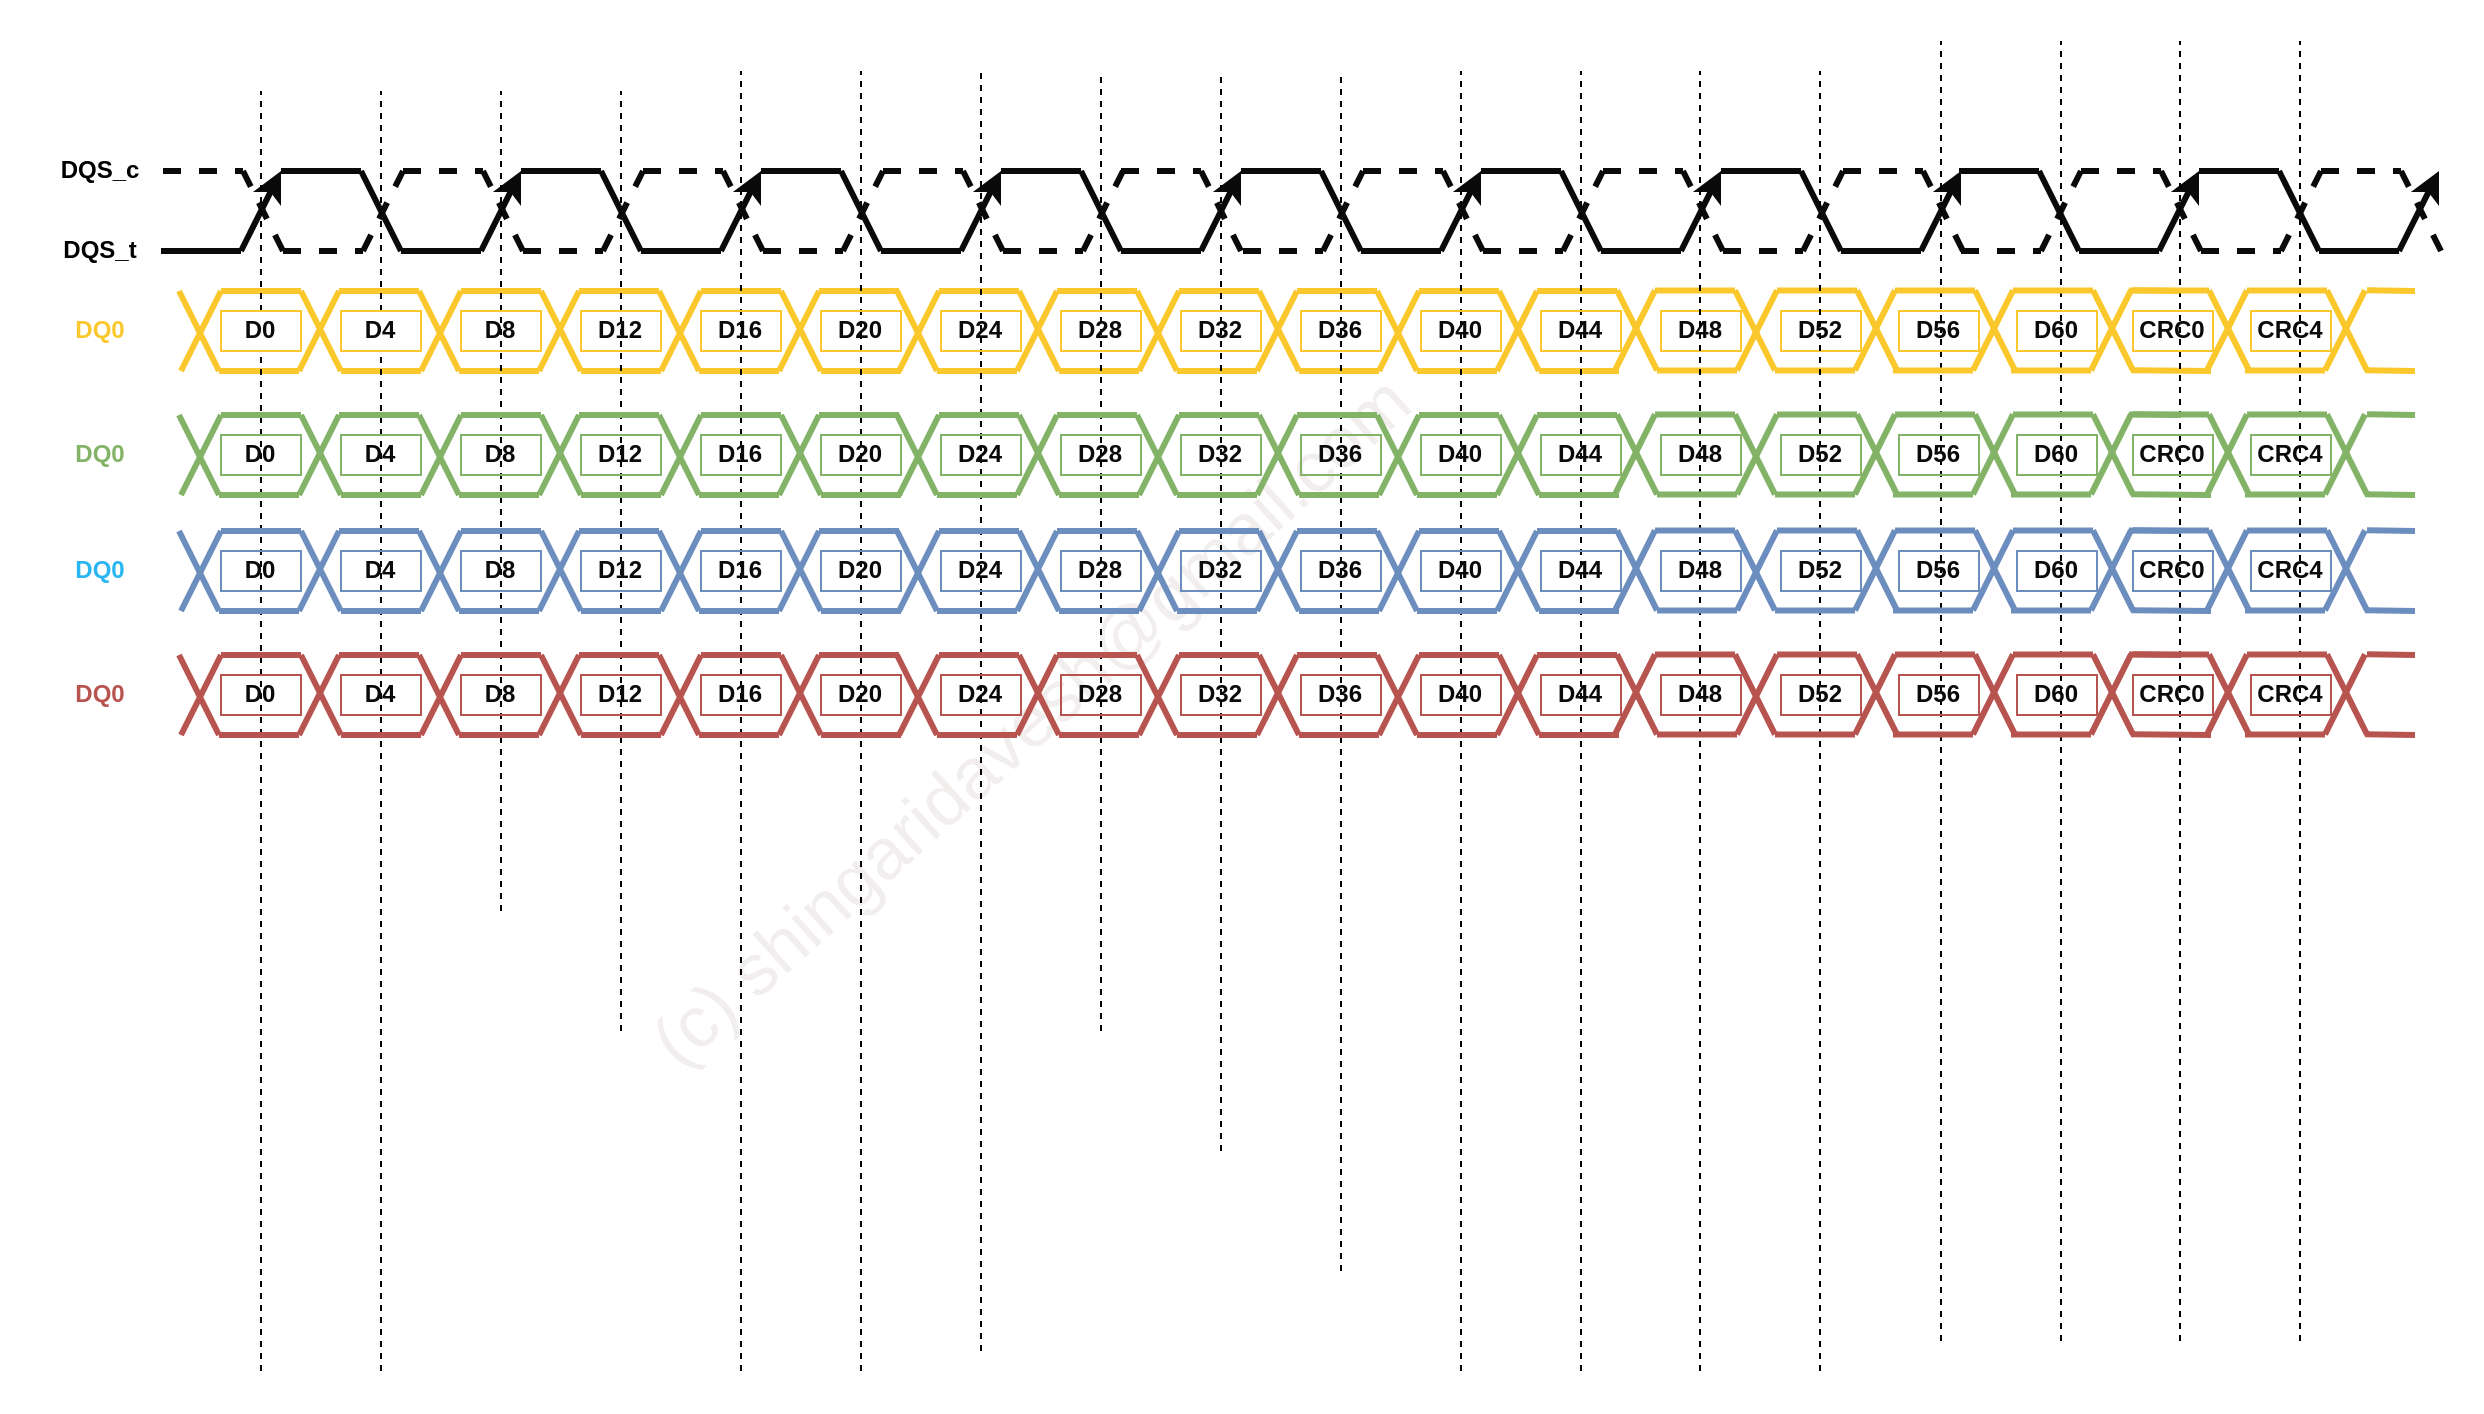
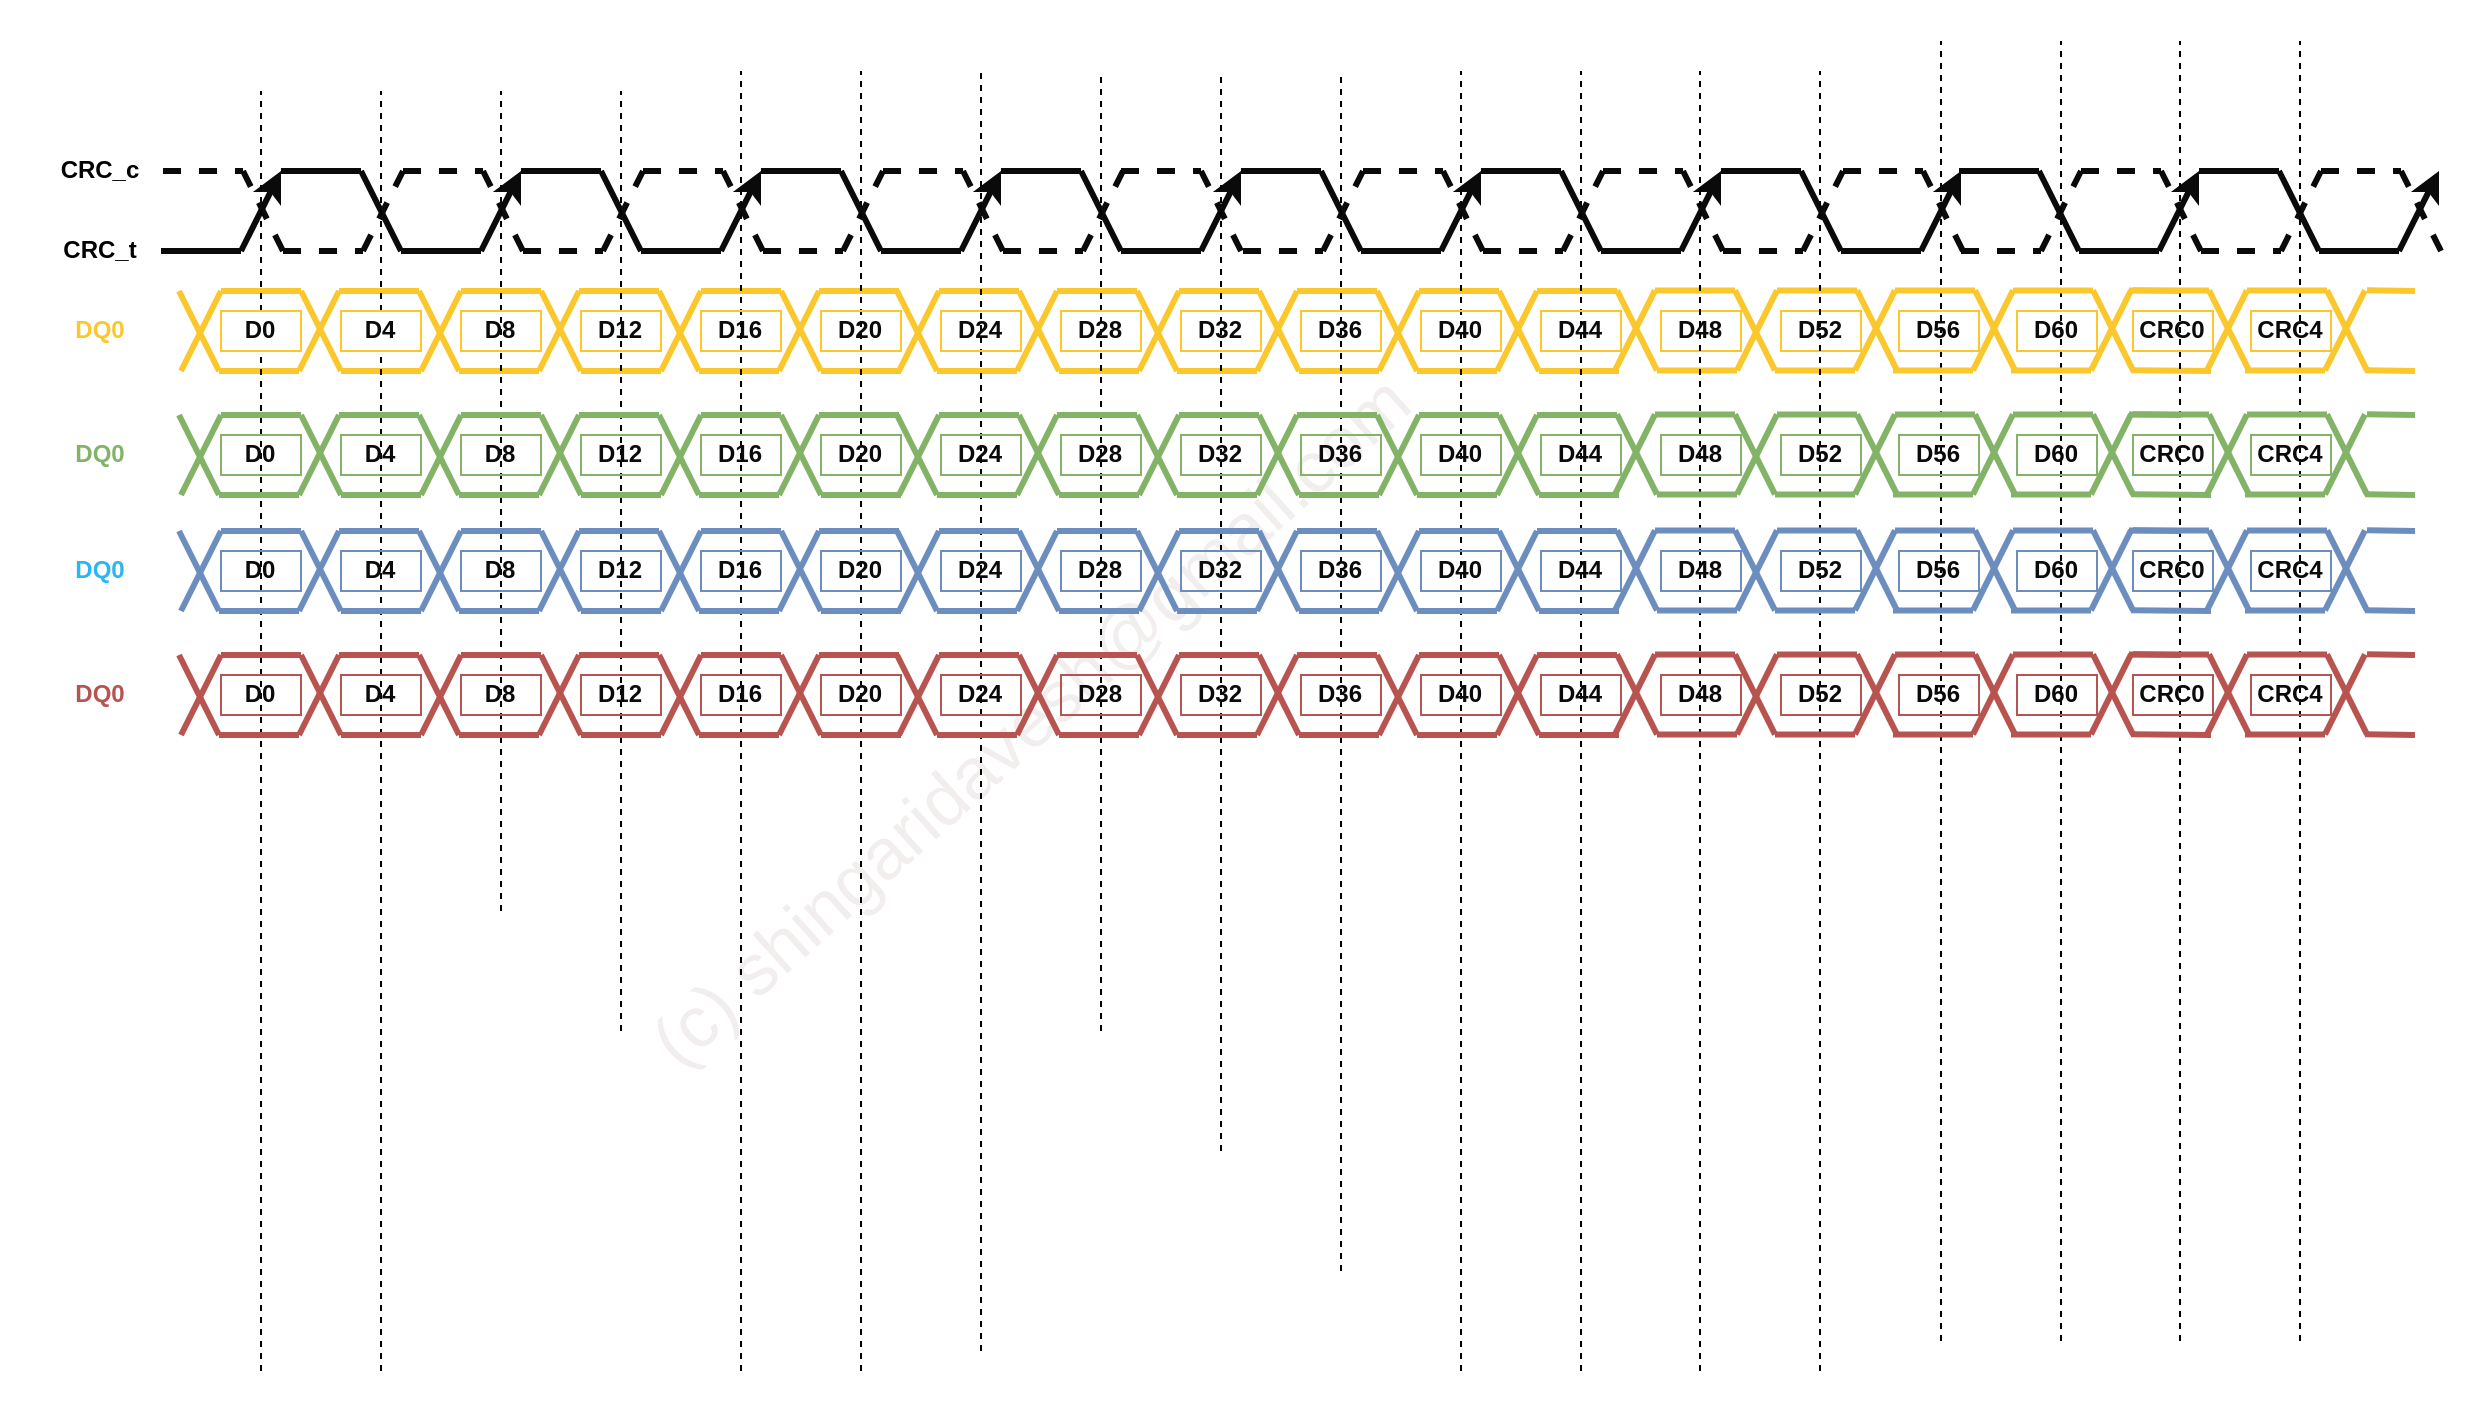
(101, 171) -> (101, 171)
(101, 251) -> (101, 251)
